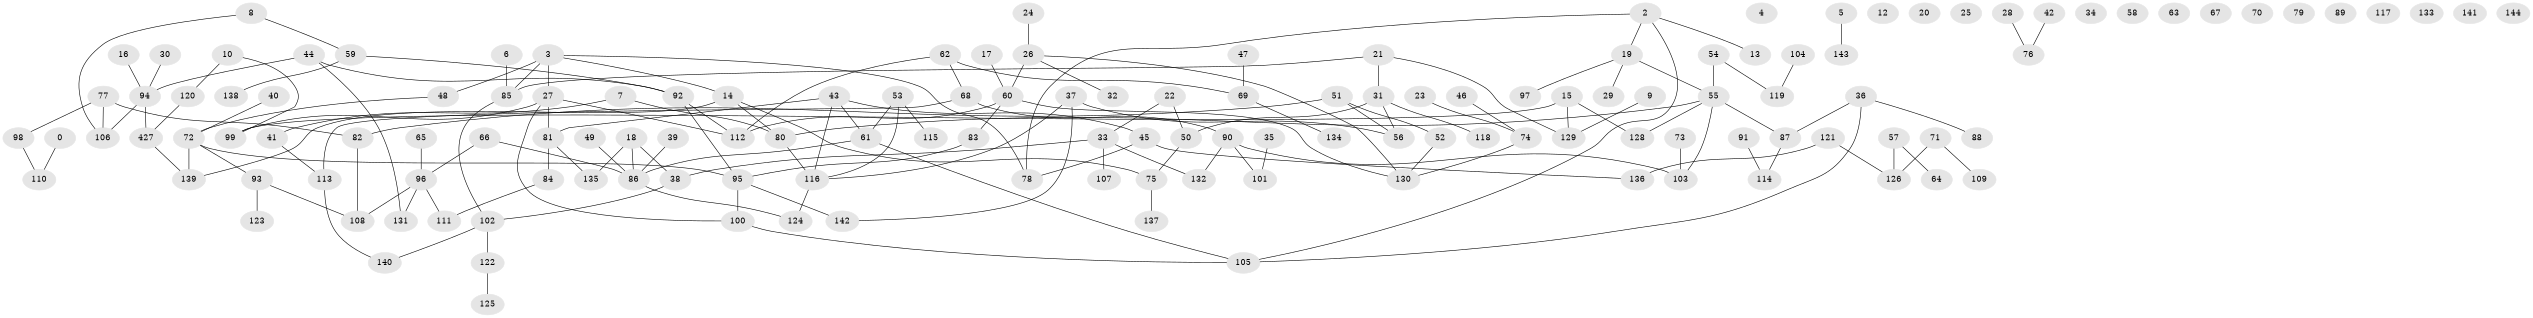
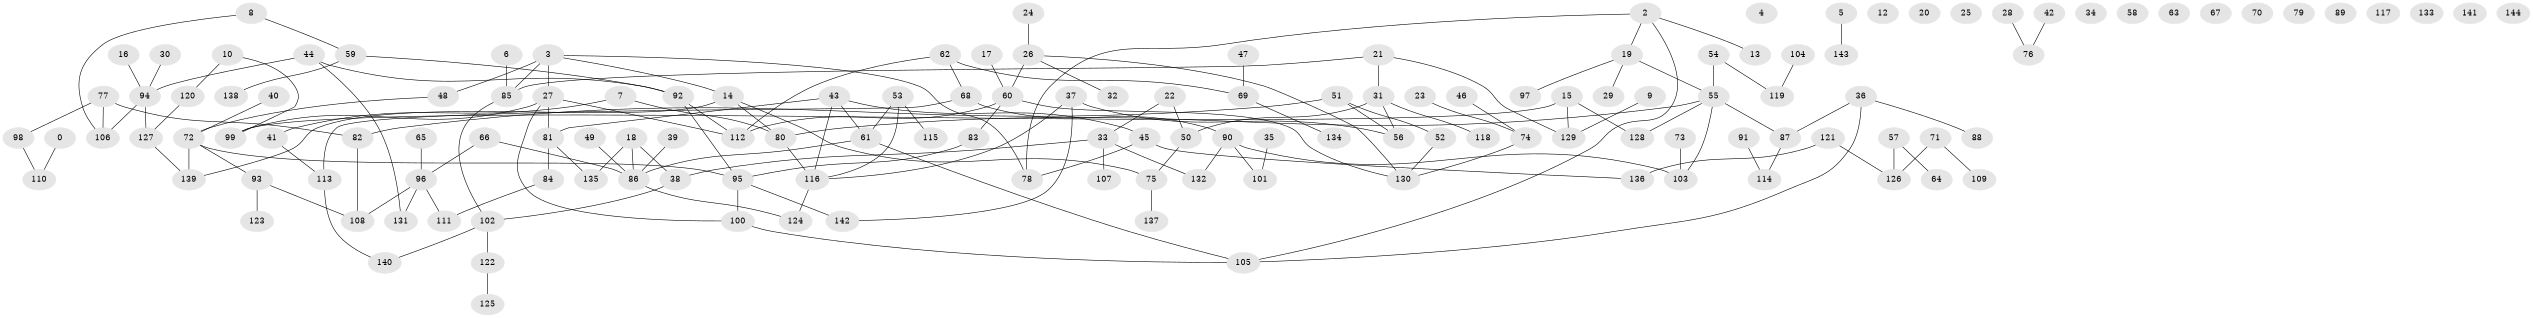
(146, 138) -> (146, 138)
